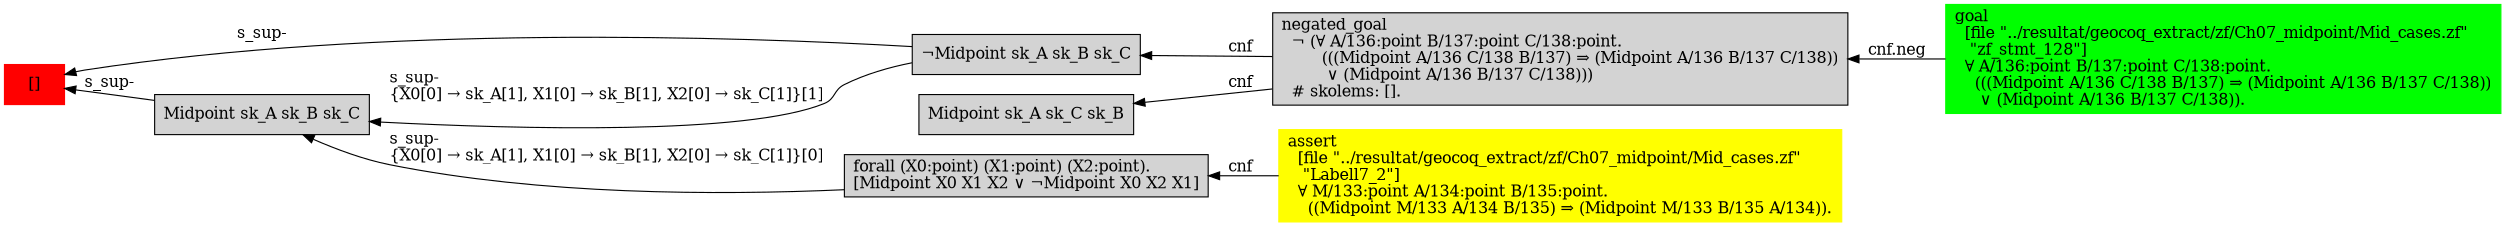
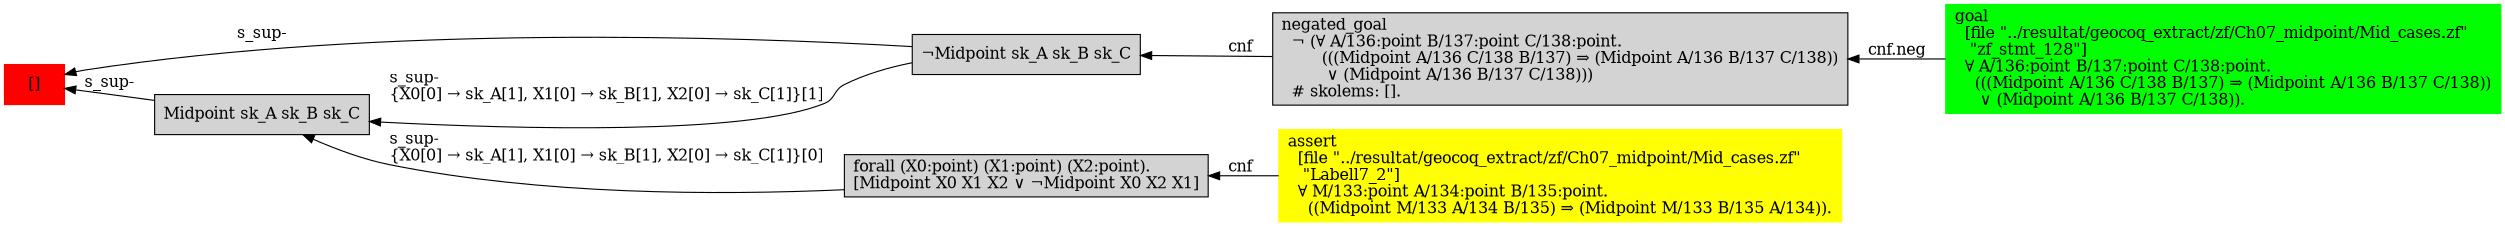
(1026, 115) -> none
